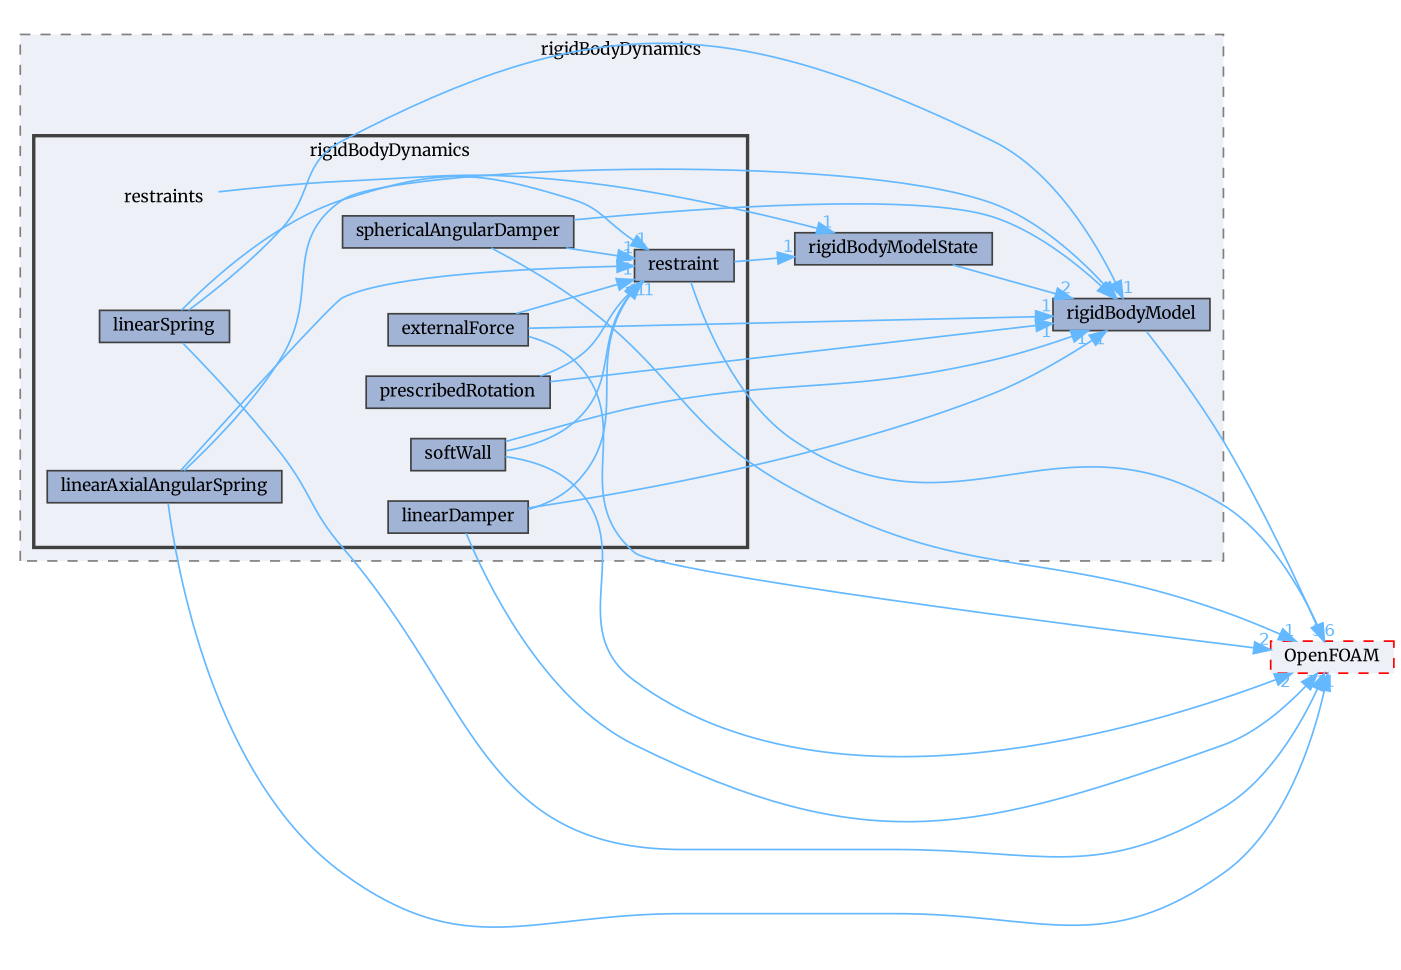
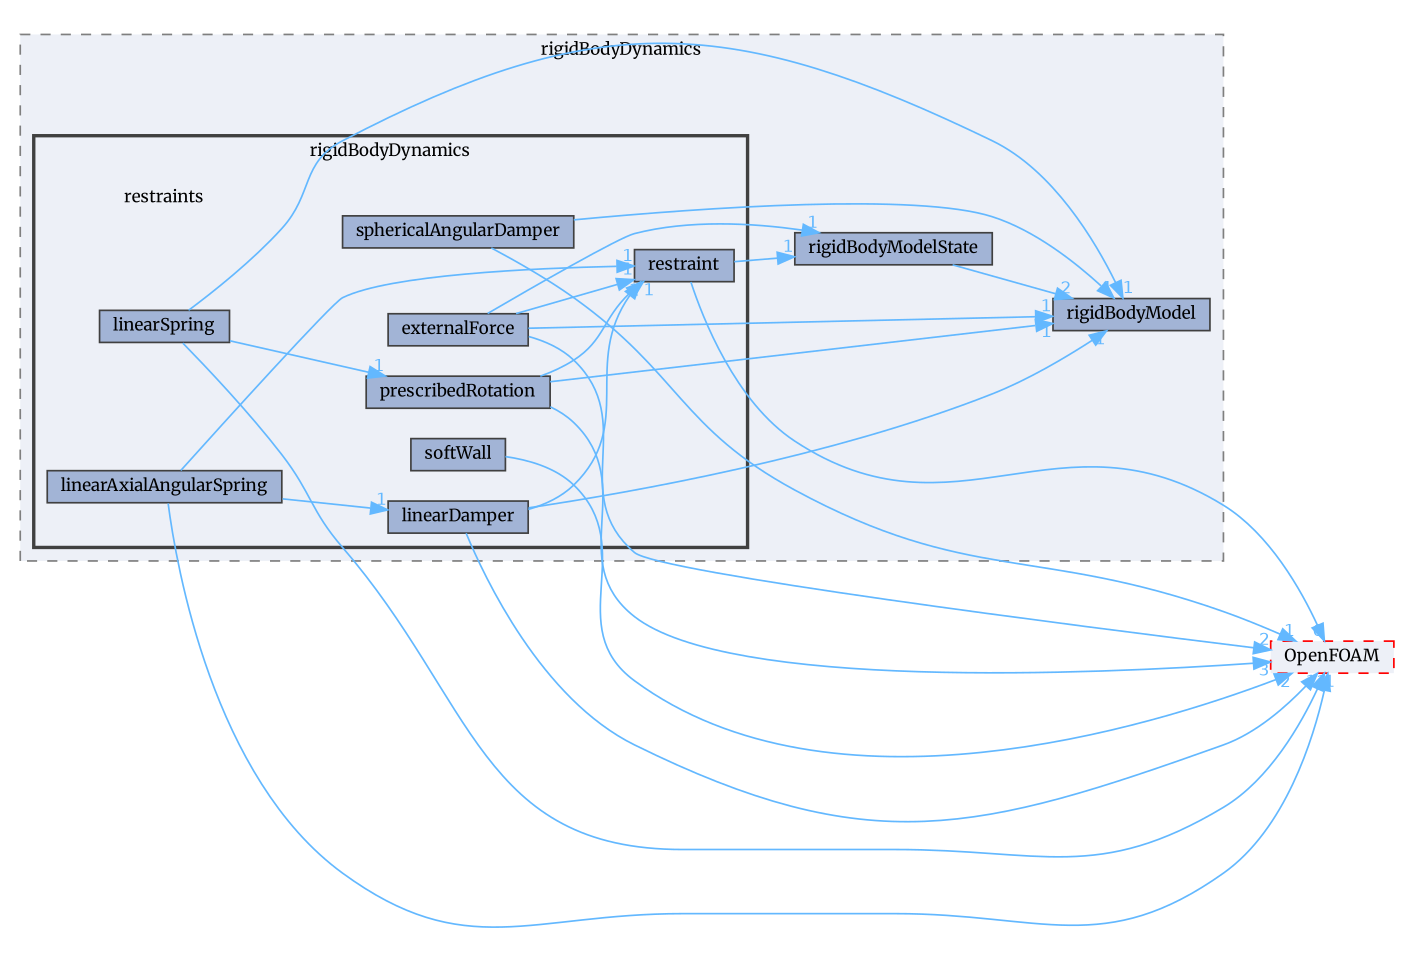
(576, 171) -> (326, 503)
(580, 182) -> (635, 233)
(312, 212) -> (299, 357)
(592, 252) -> none
(789, 387) -> none
(589, 405) -> none
(1241, 473) -> (820, 665)
